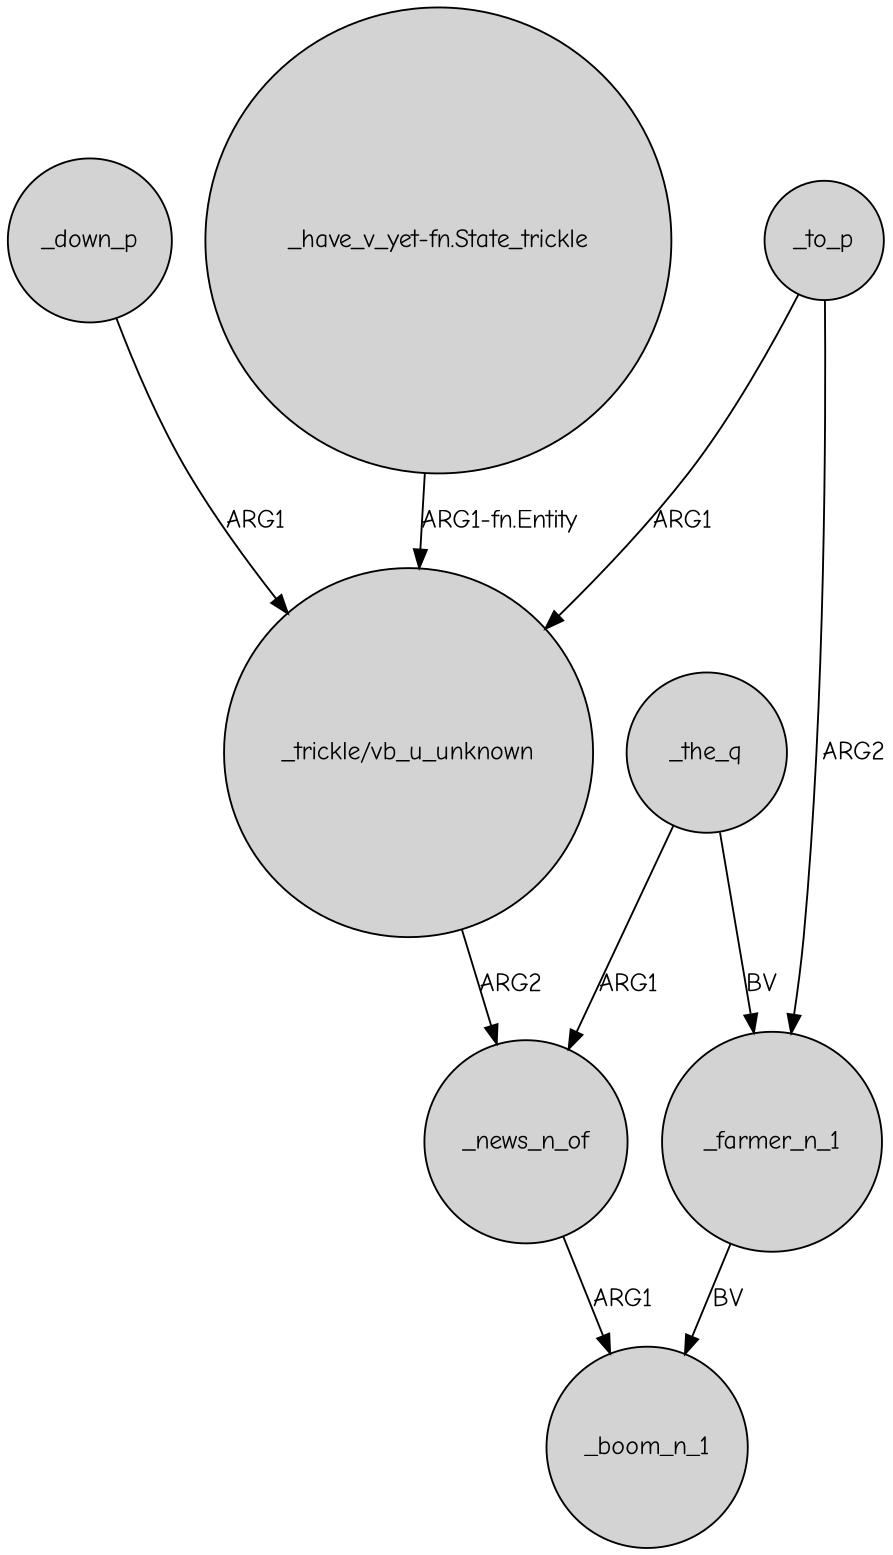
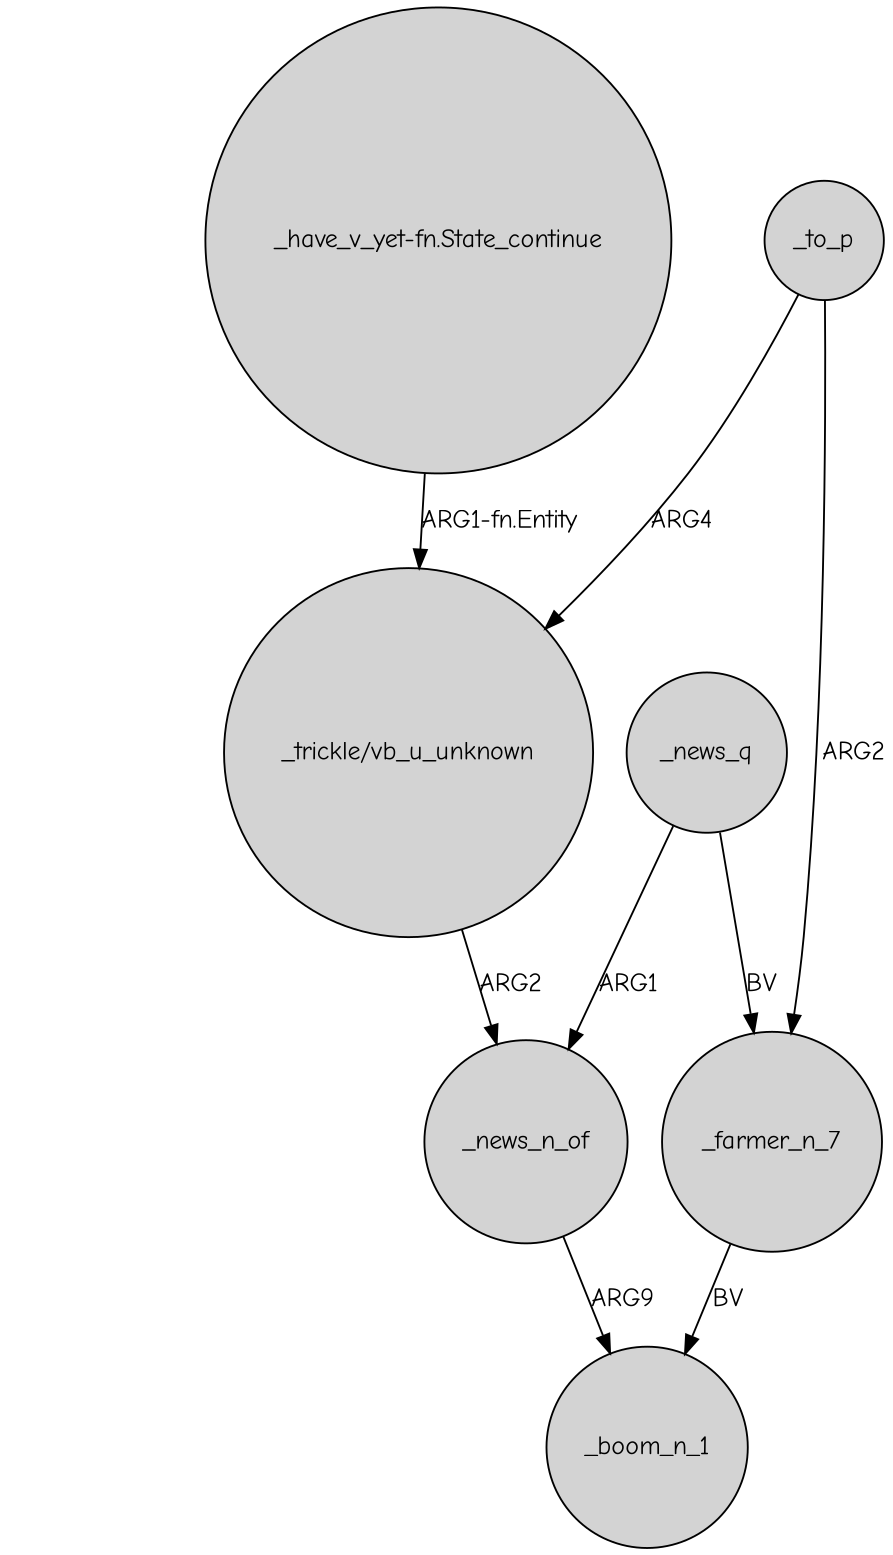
(90, 240) -> none
(438, 240) -> (438, 240)
(683, 521) -> (683, 521)
(707, 753) -> (707, 753)
(772, 1142) -> (772, 1142)
(623, 1299) -> (623, 1299)
